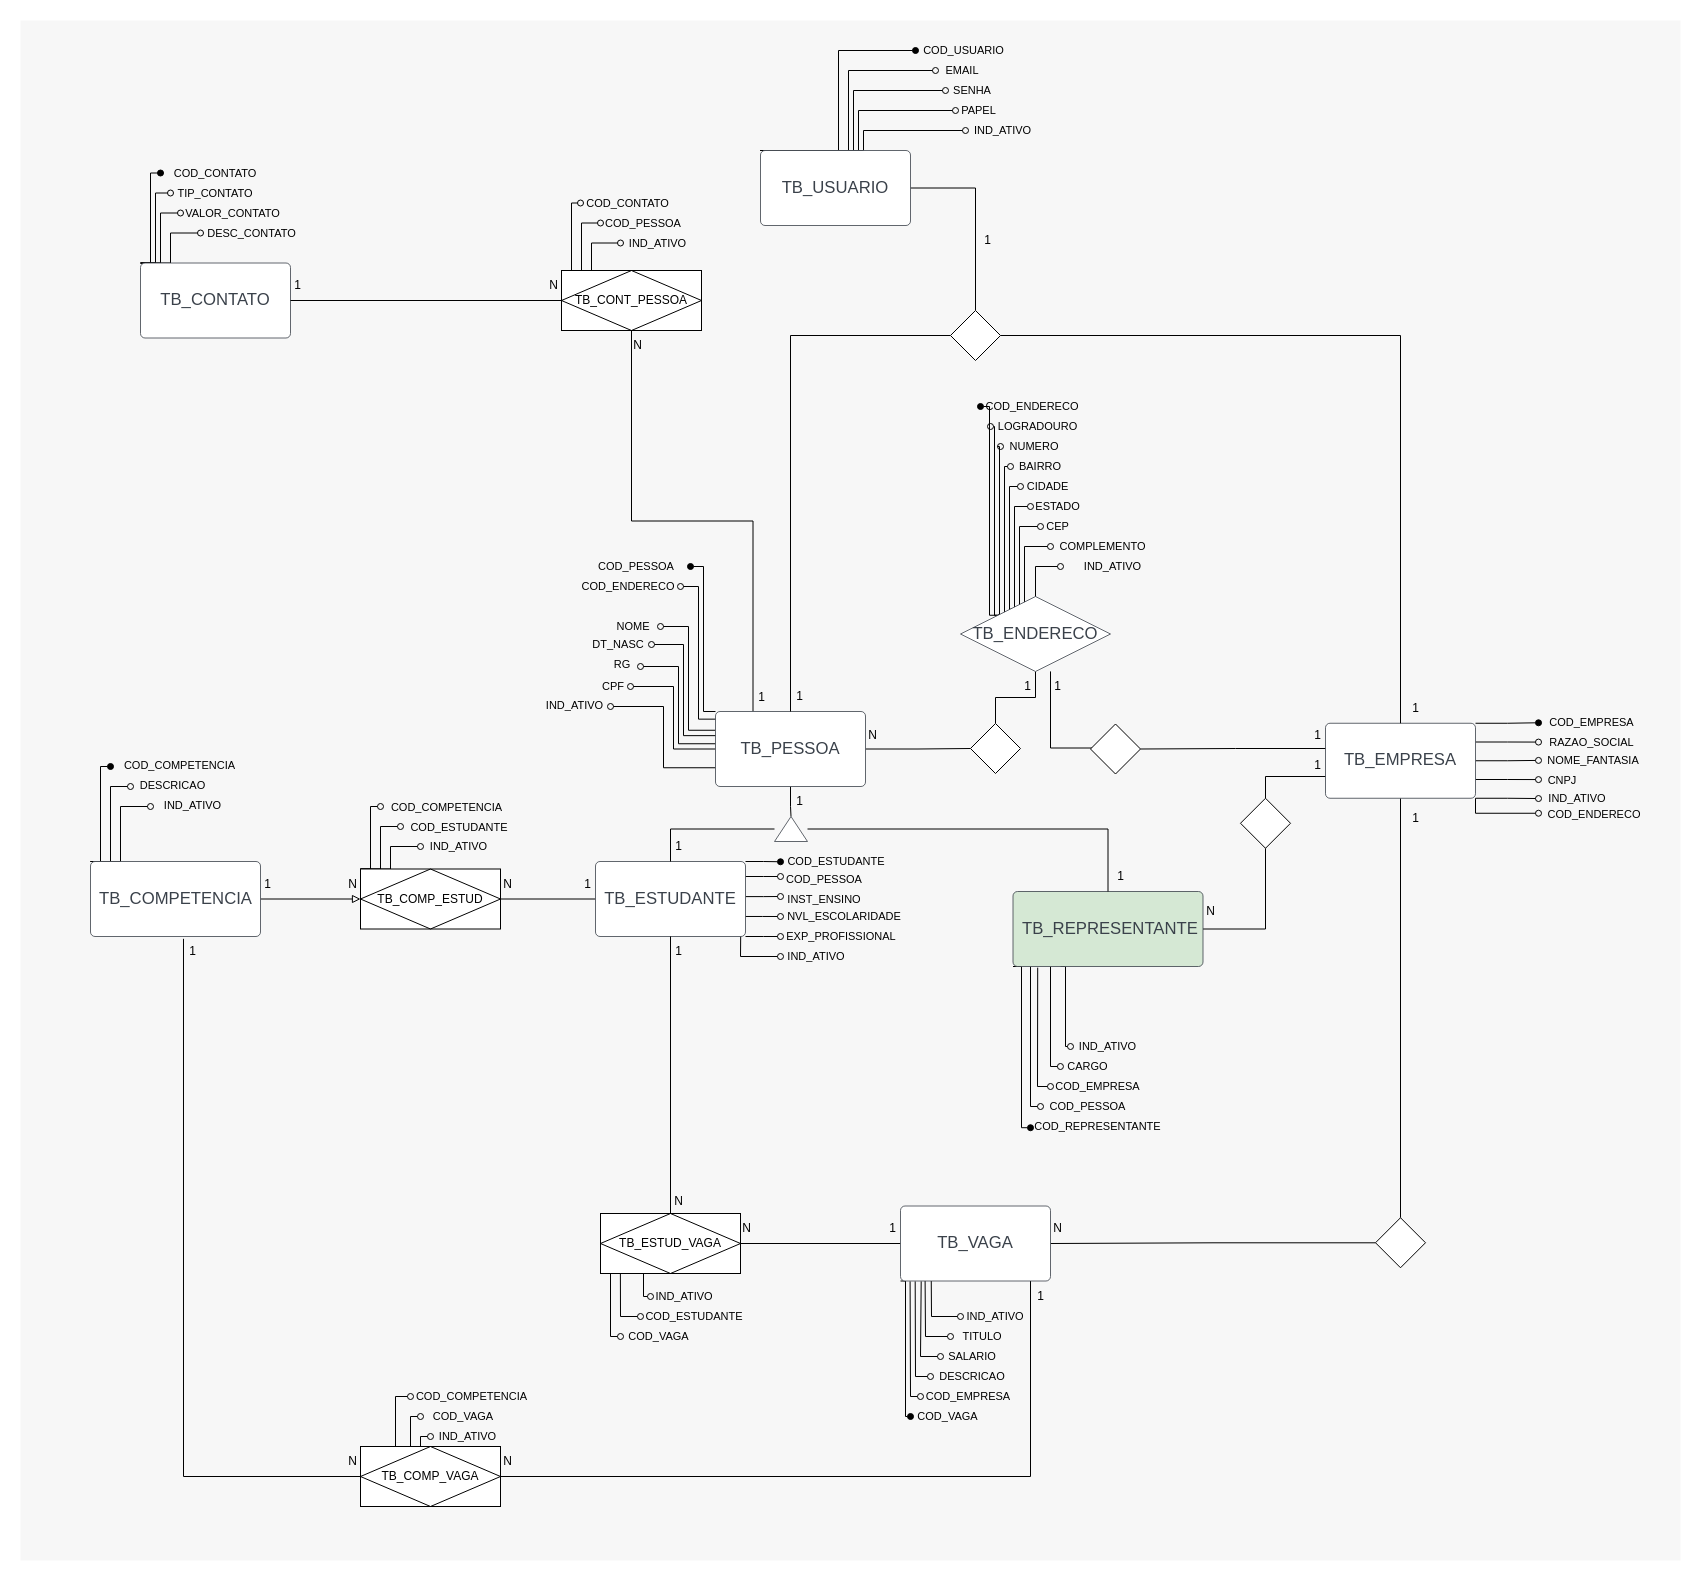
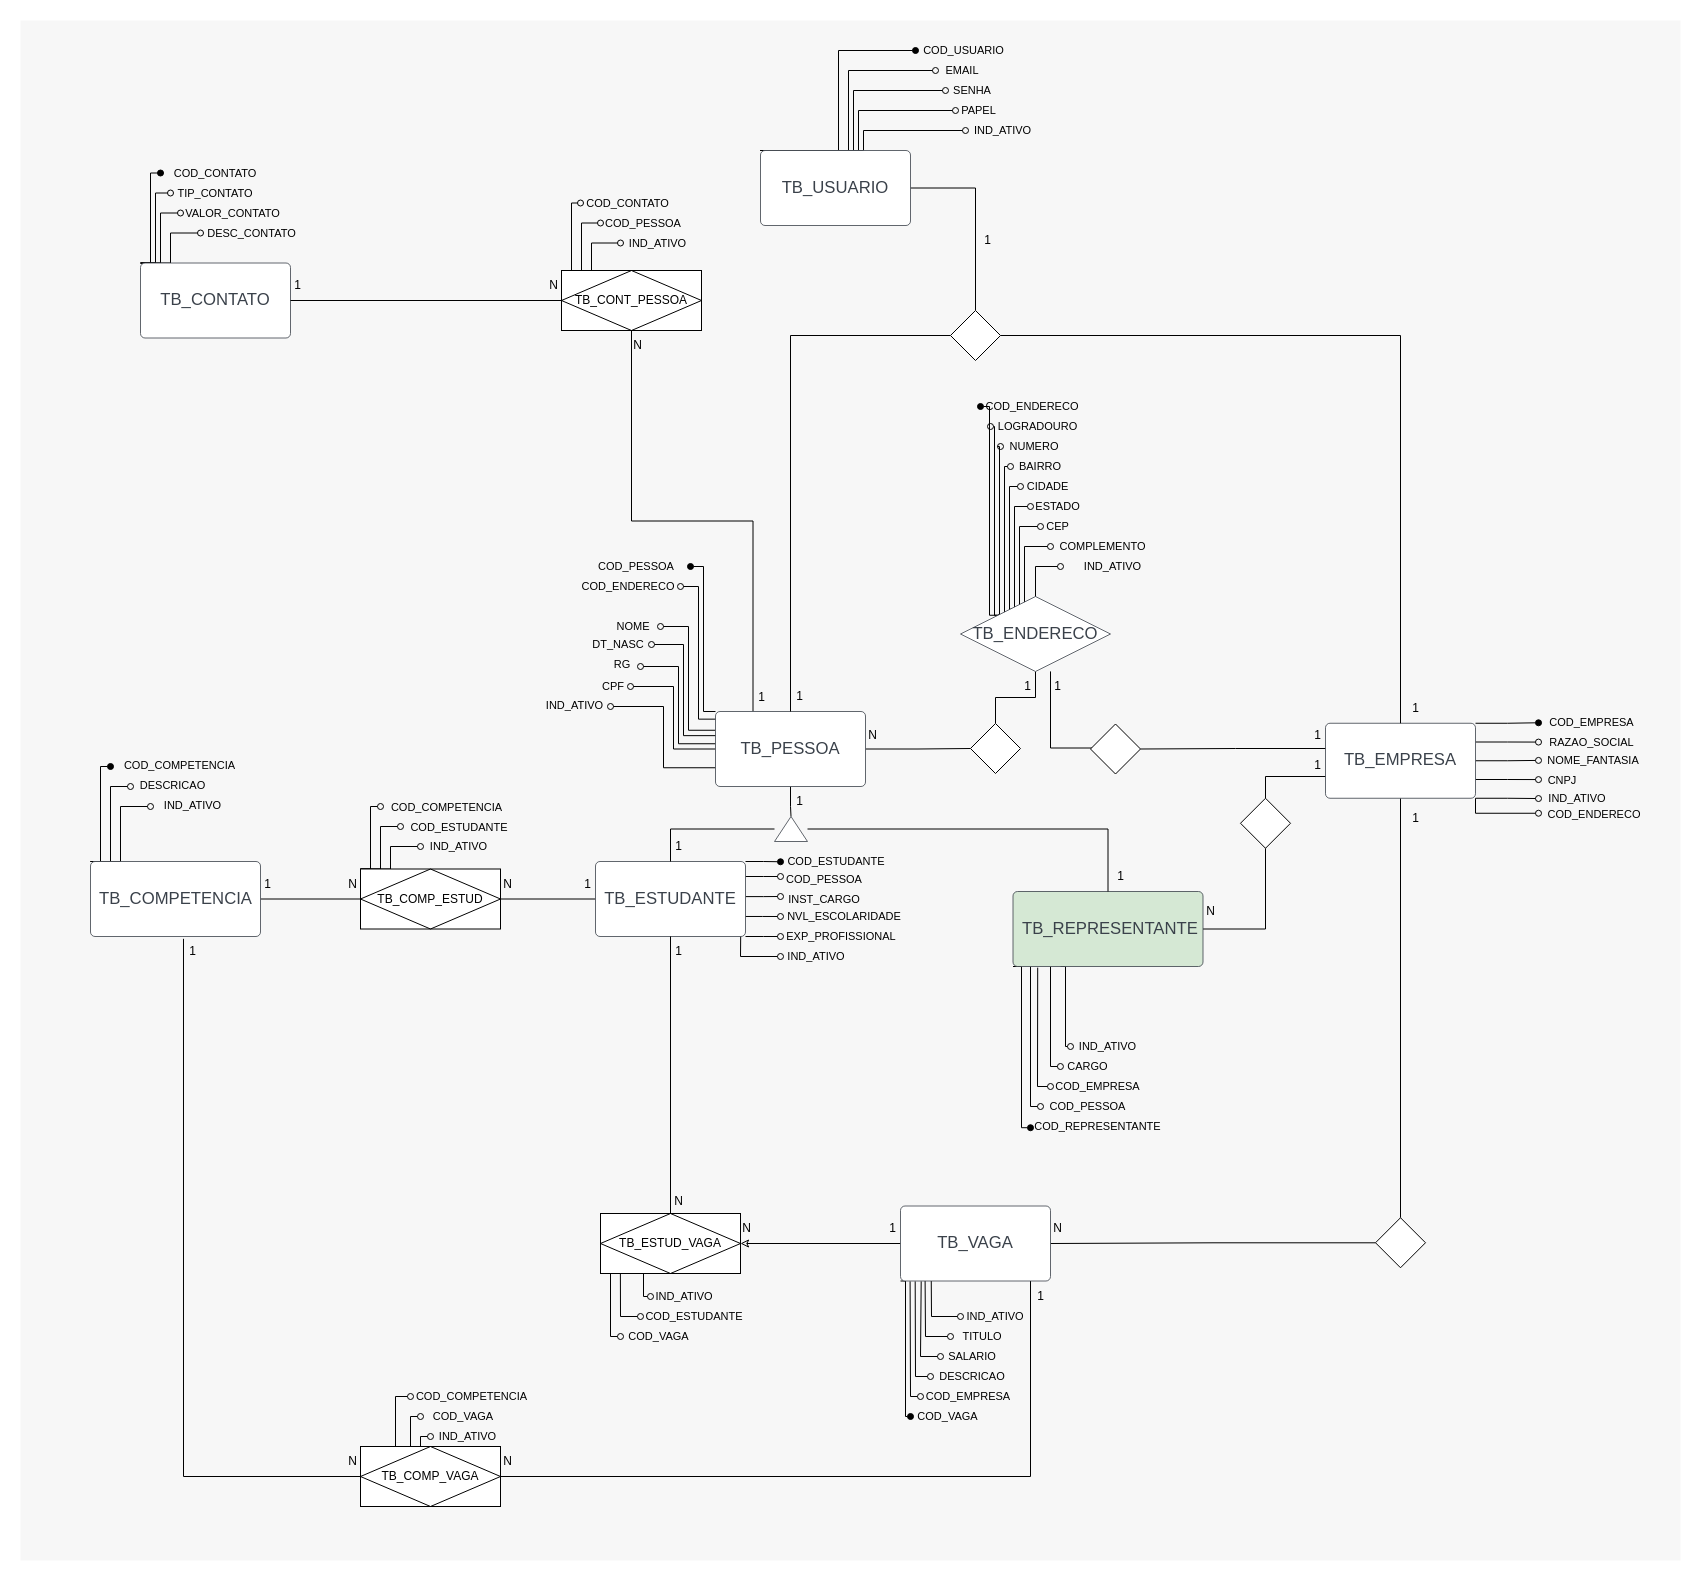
(351, 899) -> (354, 899)
(825, 900) -> (825, 900)
(747, 1244) -> (749, 1244)
